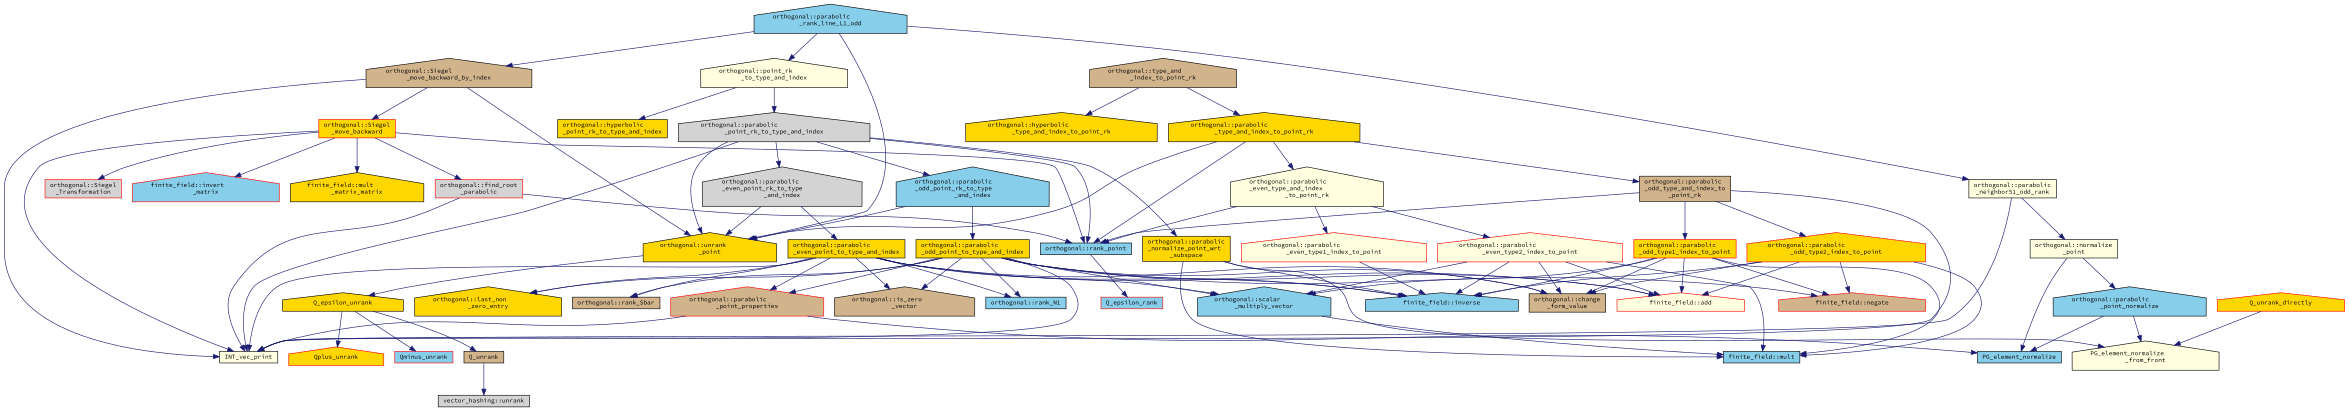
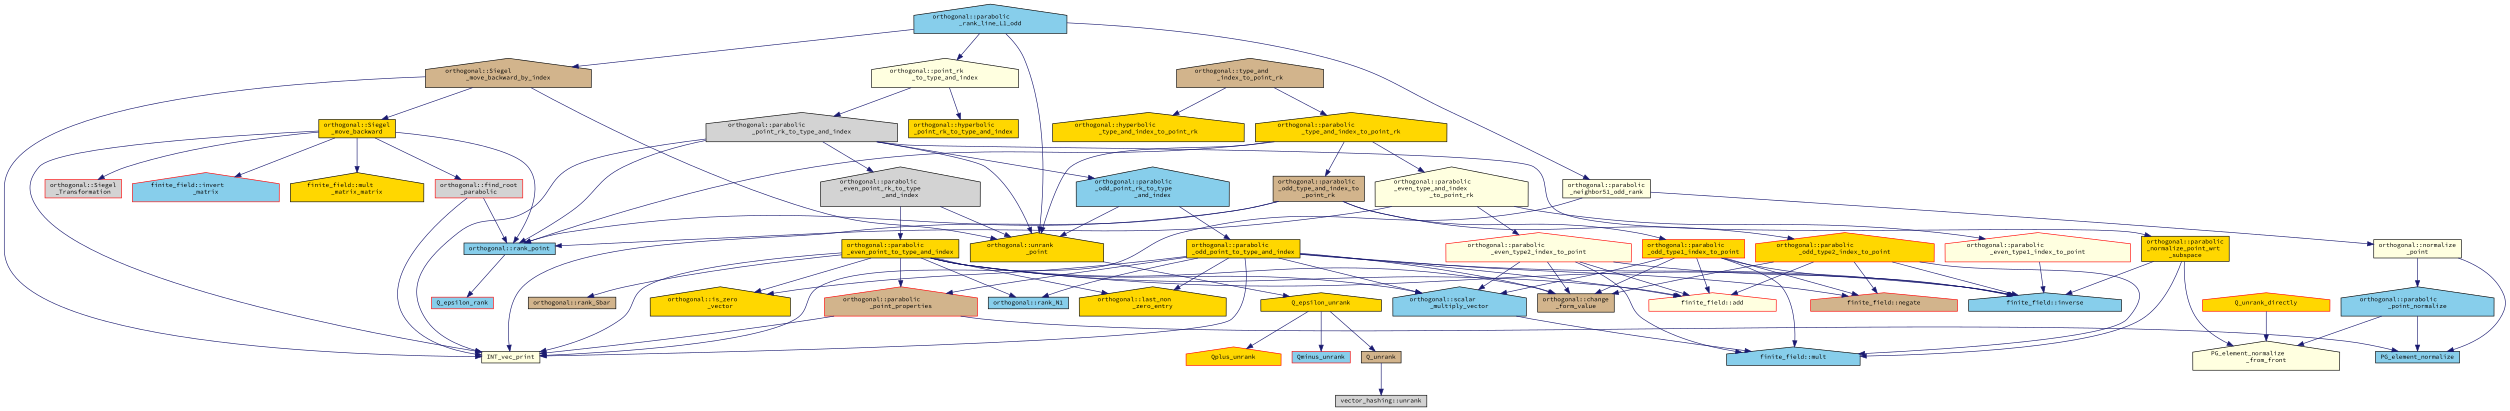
(357, 129) -> (357, 129)
(789, 275) -> none
(905, 303) -> (720, 303)
(1762, 357) -> (1793, 357)
